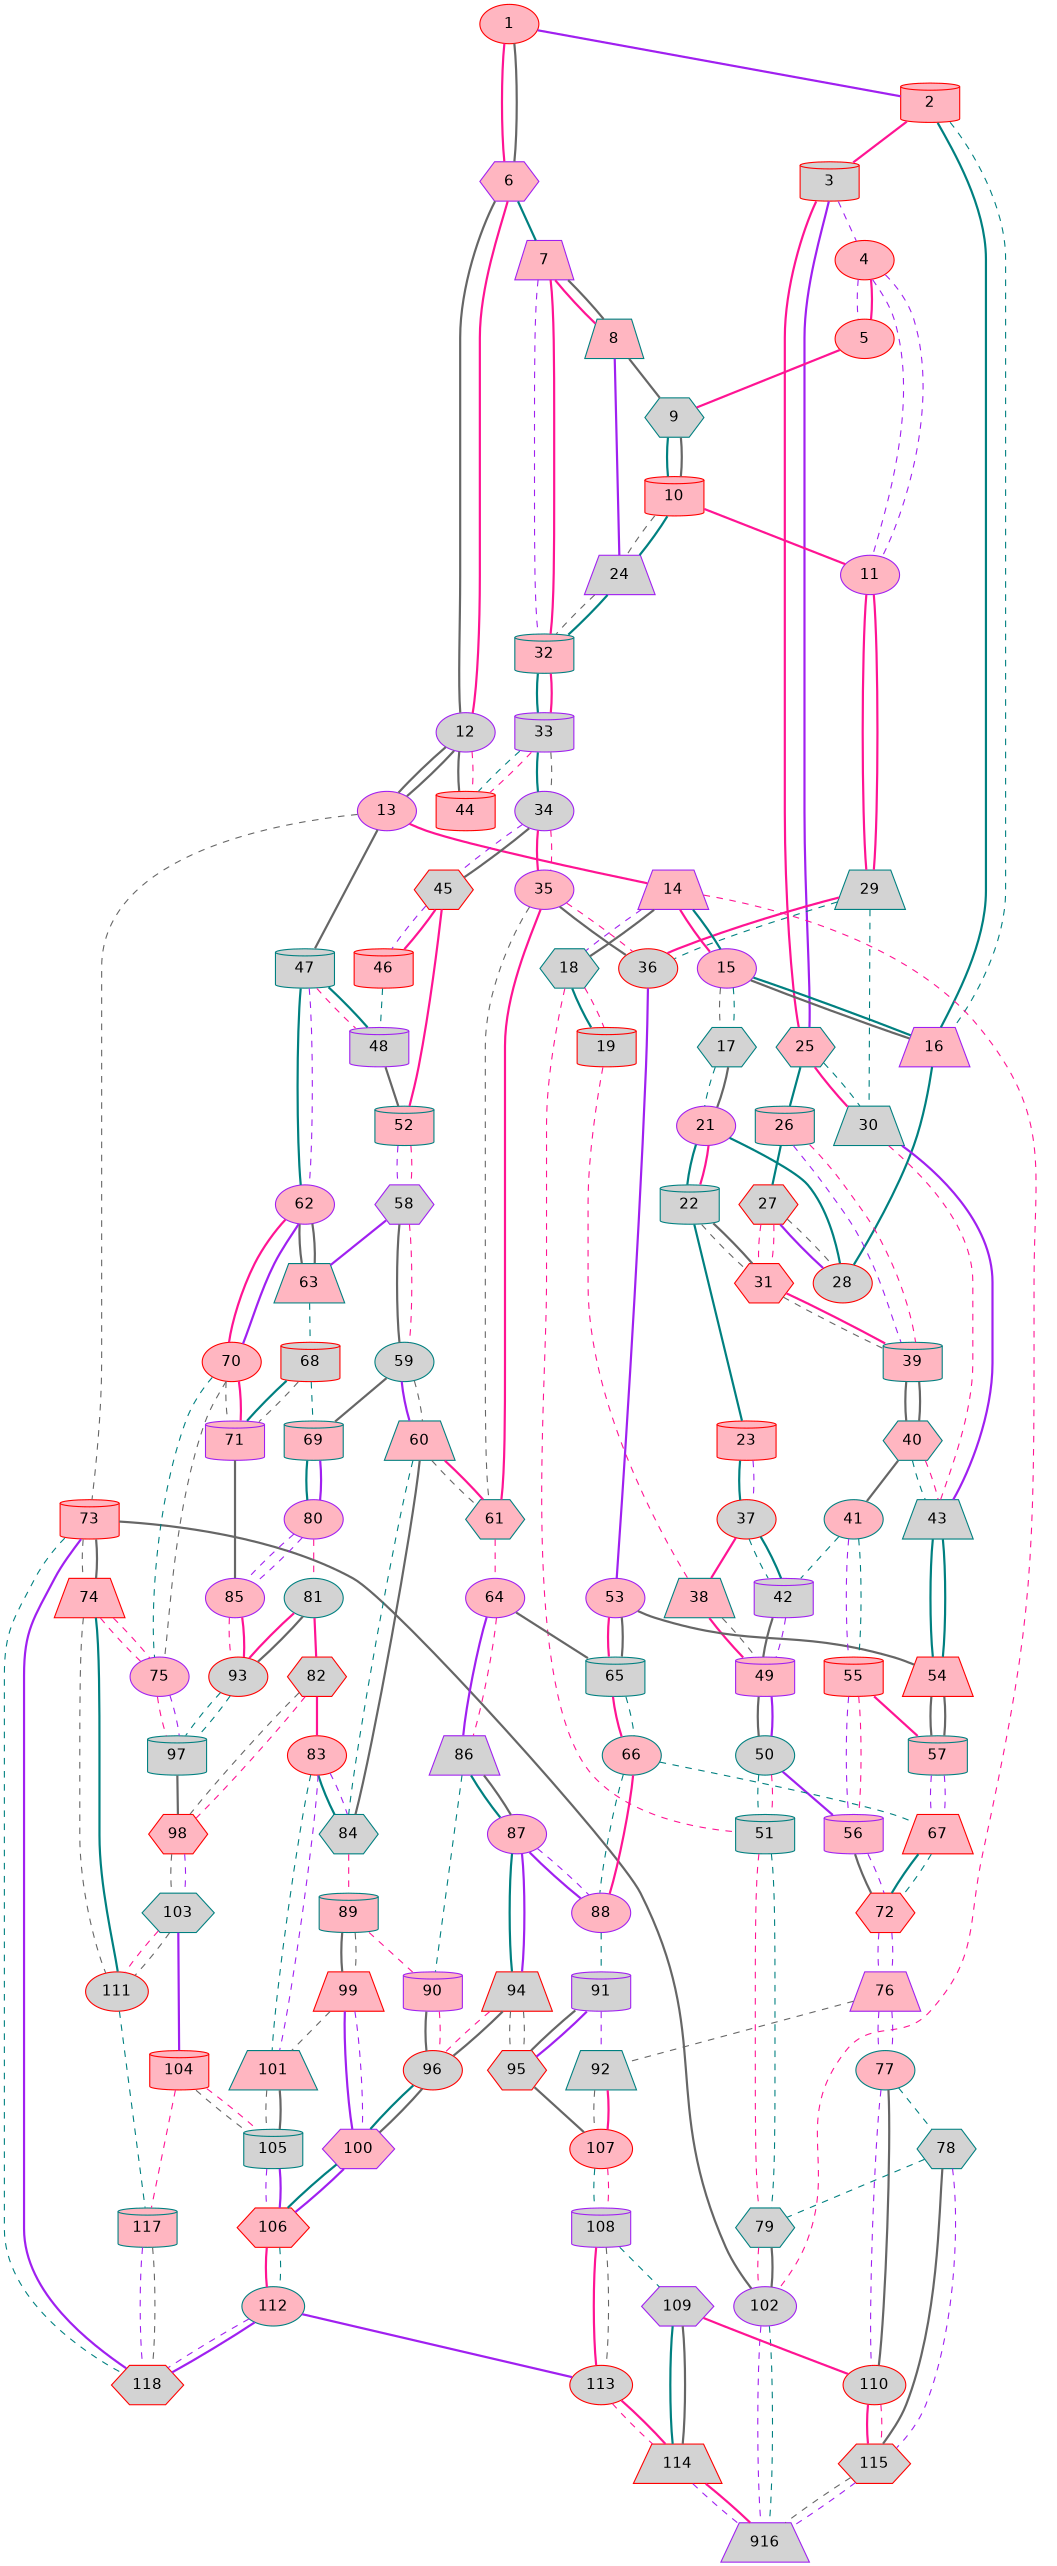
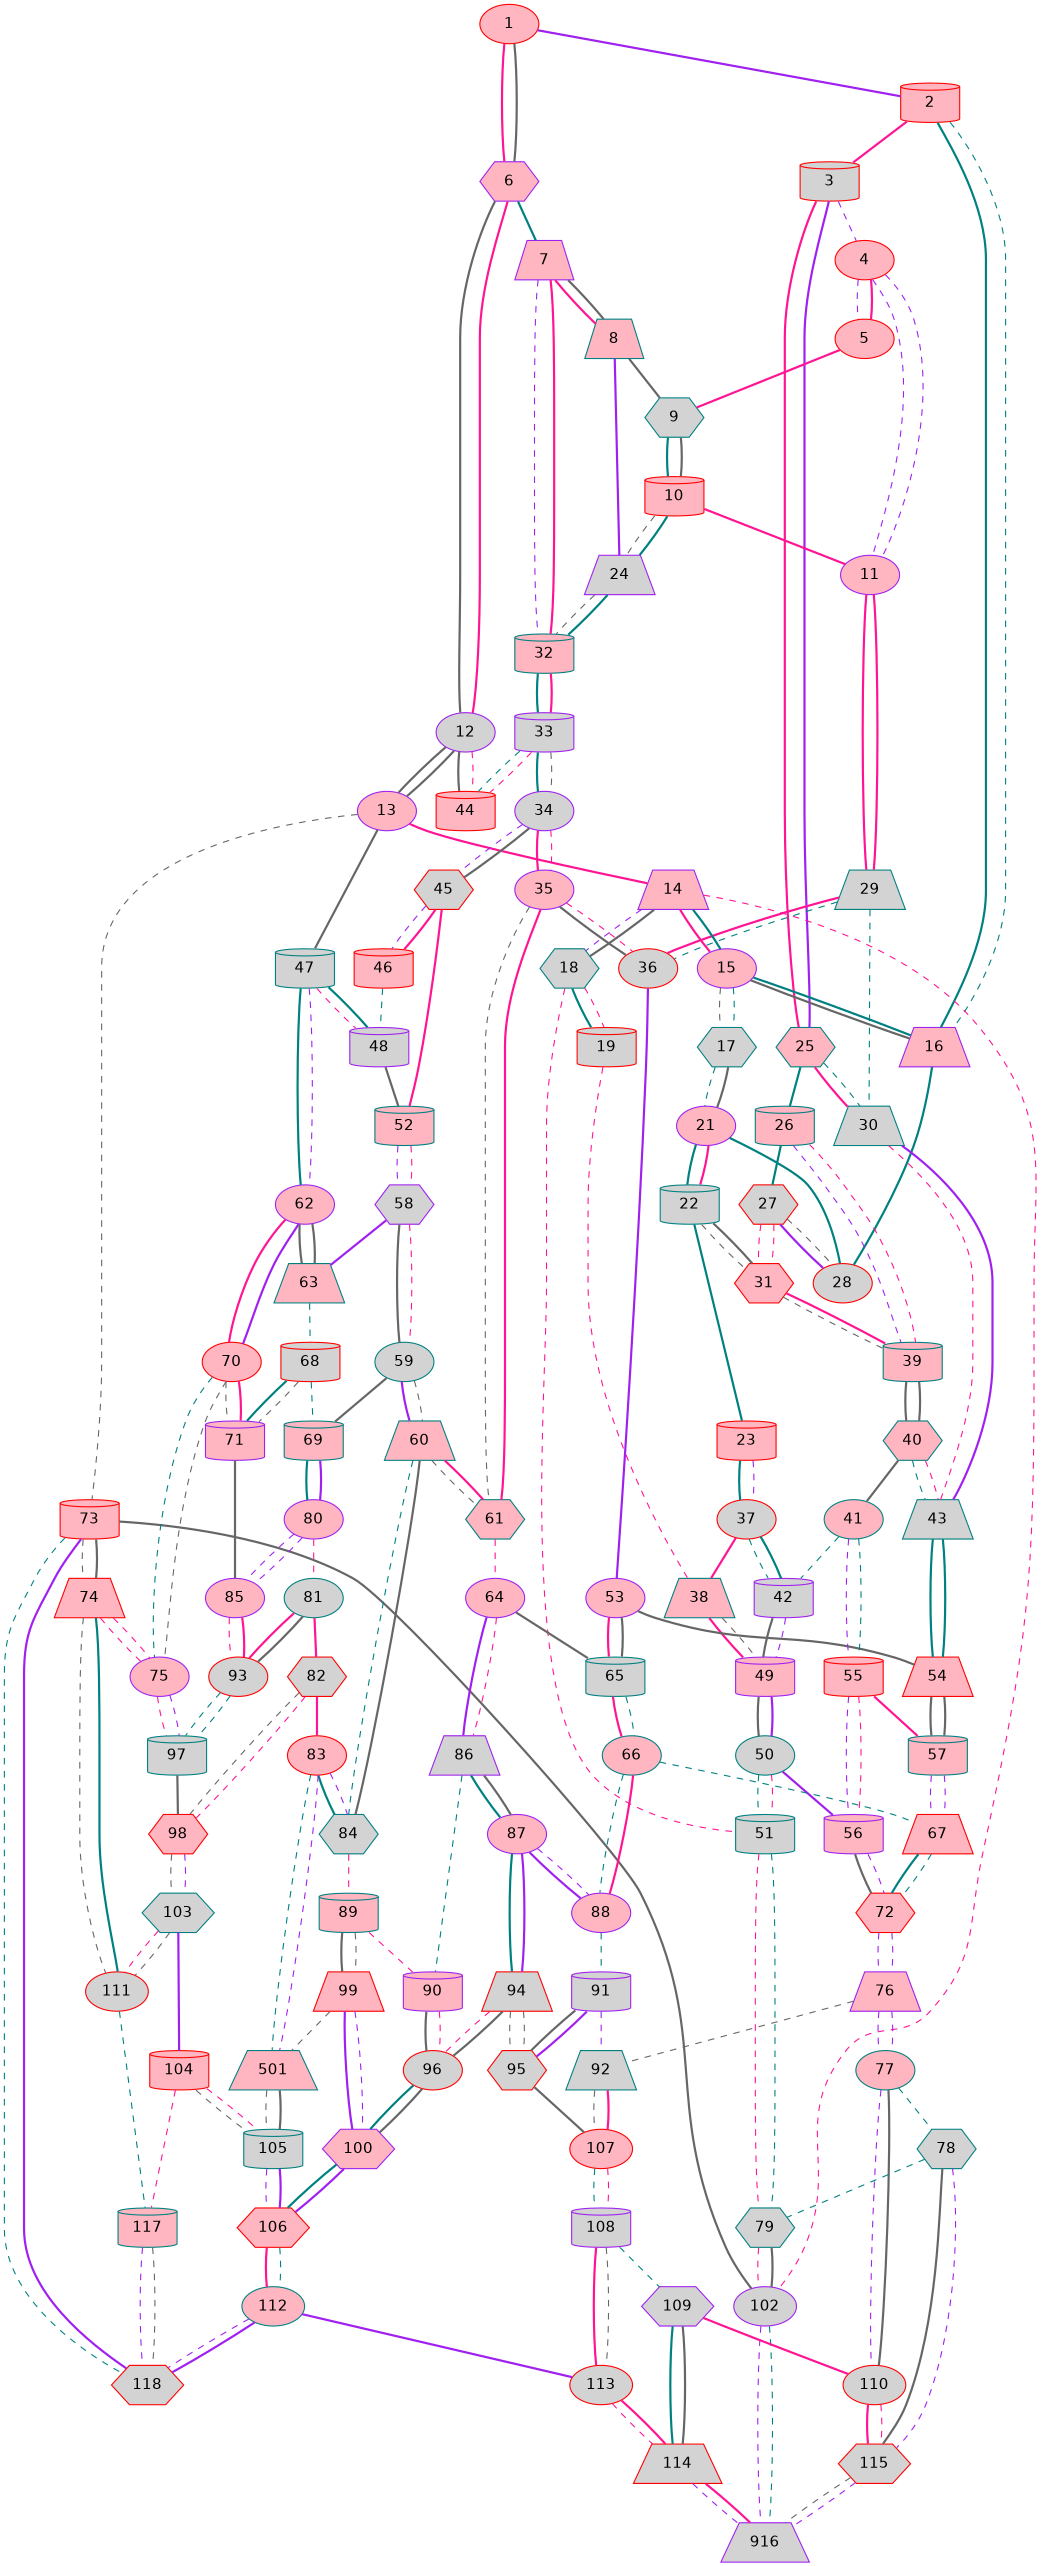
(273, 2070) -> (273, 2070)
